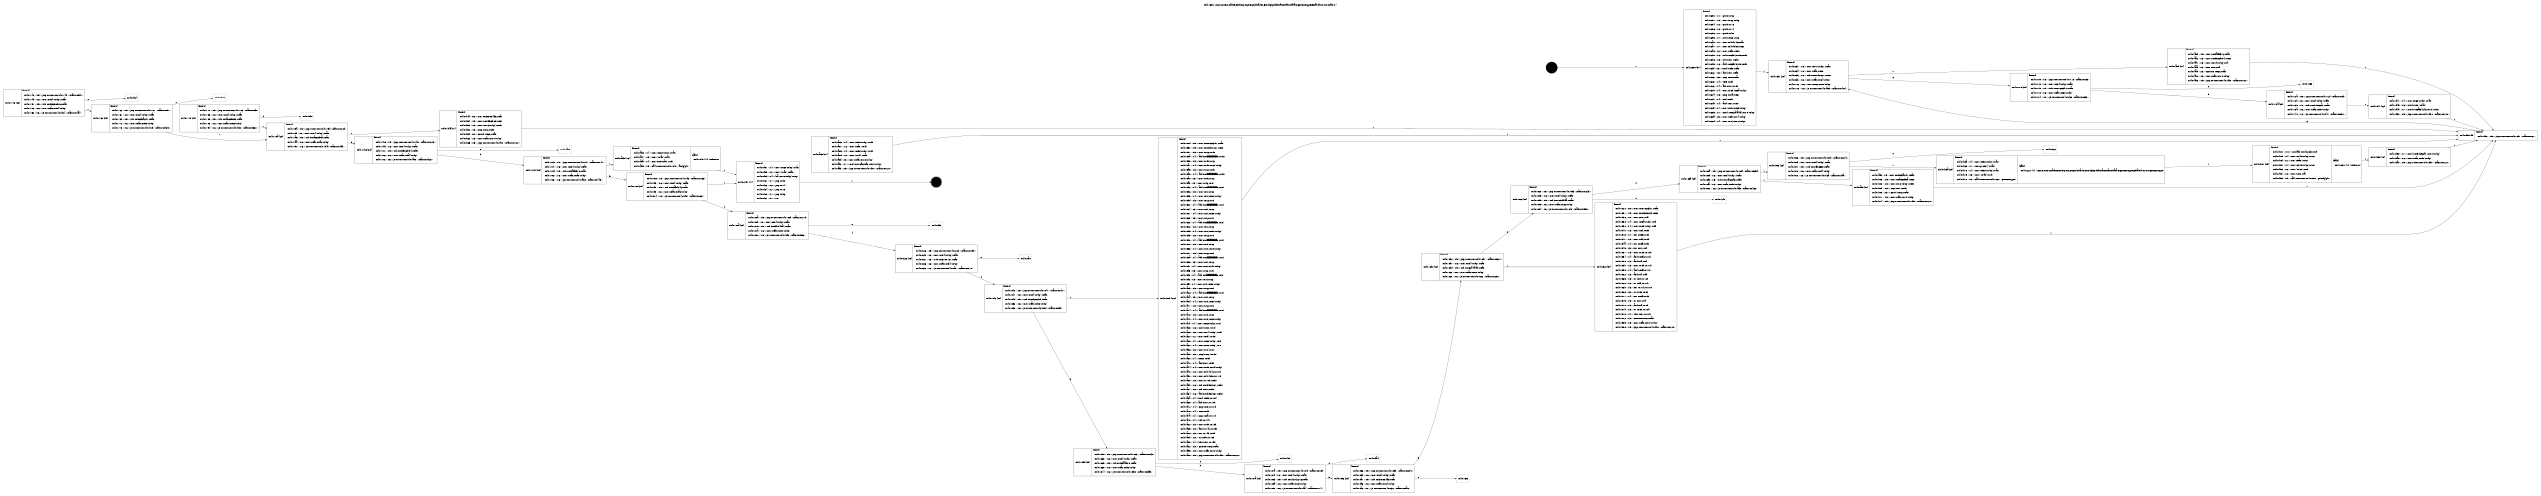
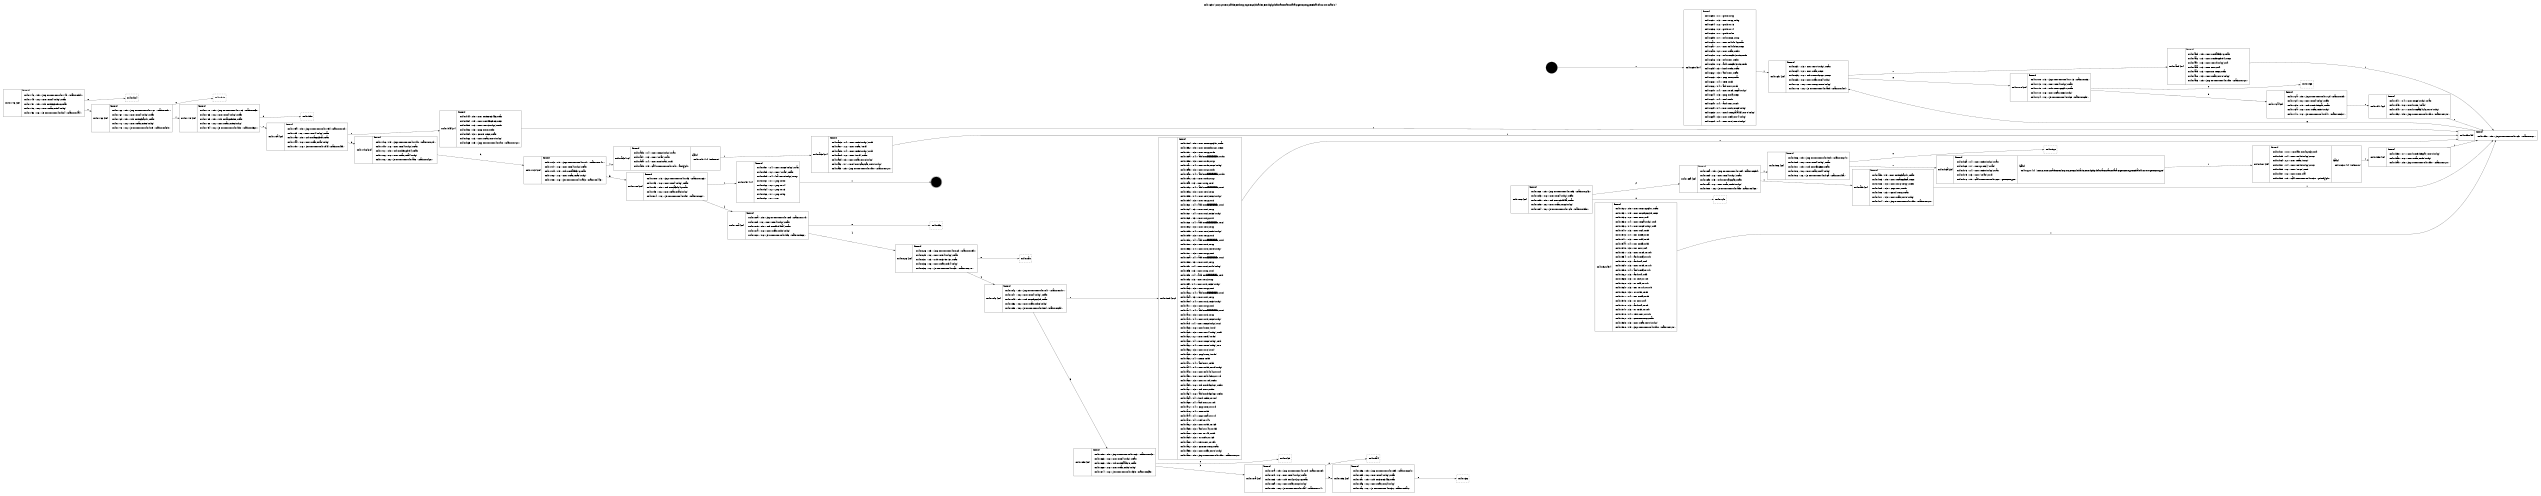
(215, 140) -> (175, 118)
(565, 150) -> none
(726, 172) -> (765, 156)
(1463, 267) -> none
